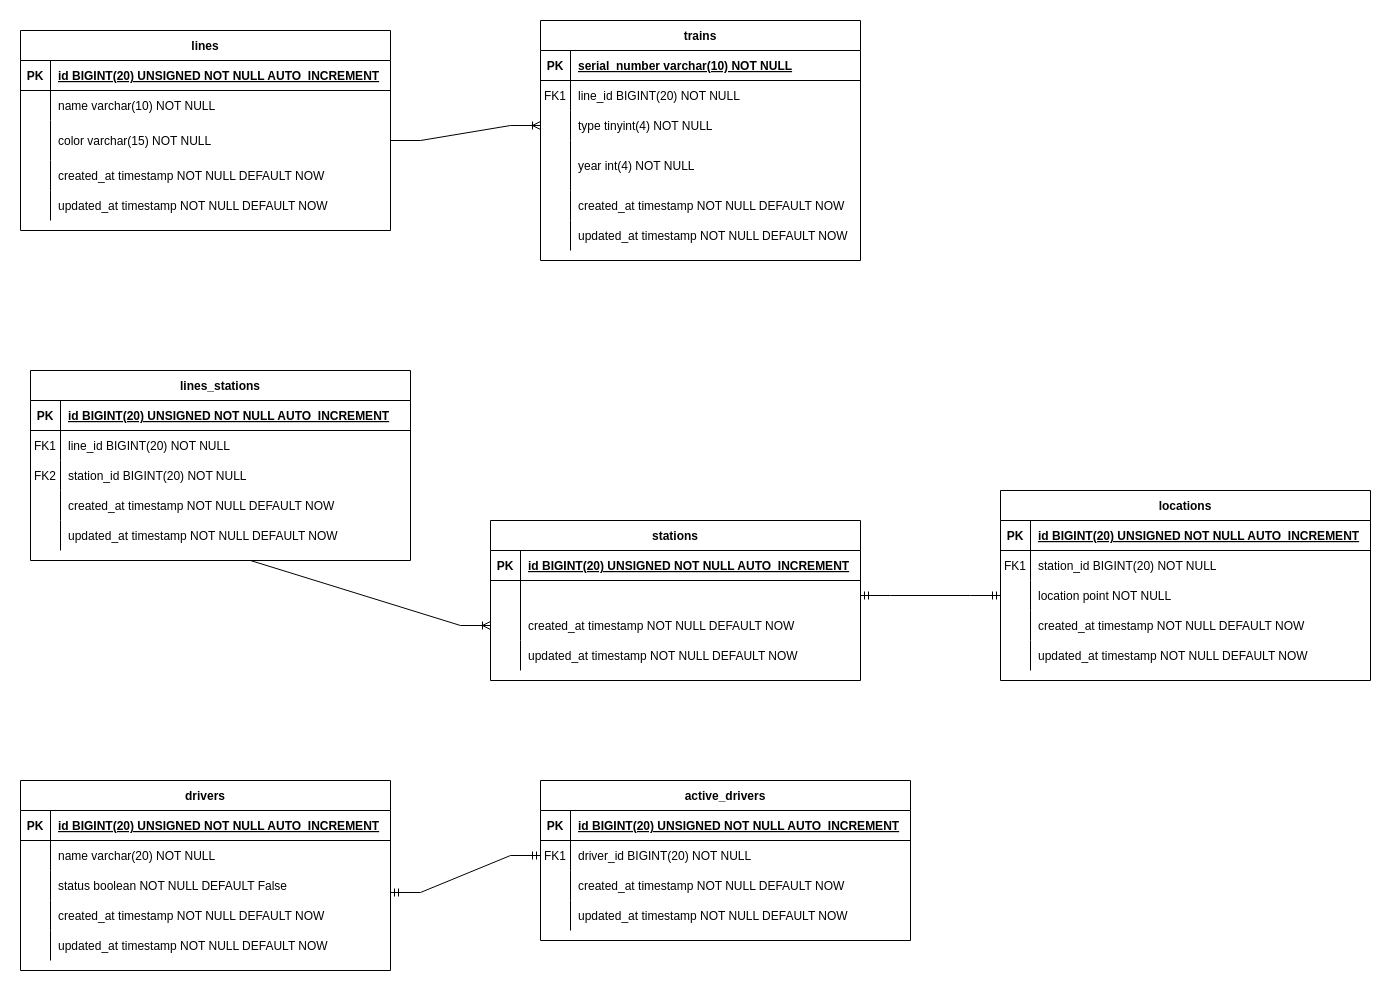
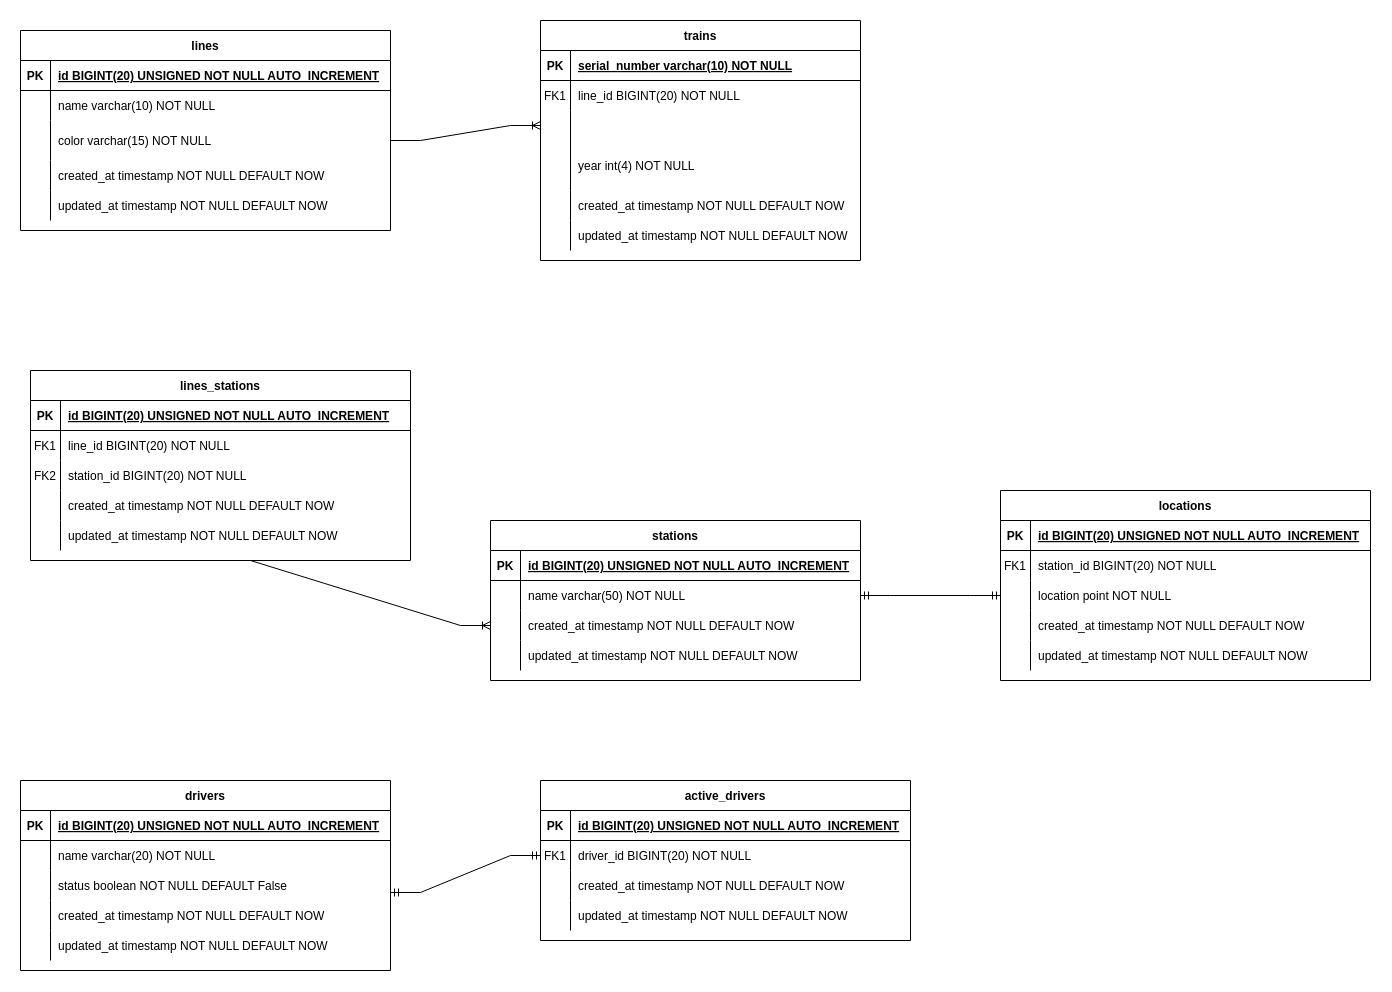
(716, 126) -> none
none -> (691, 596)
